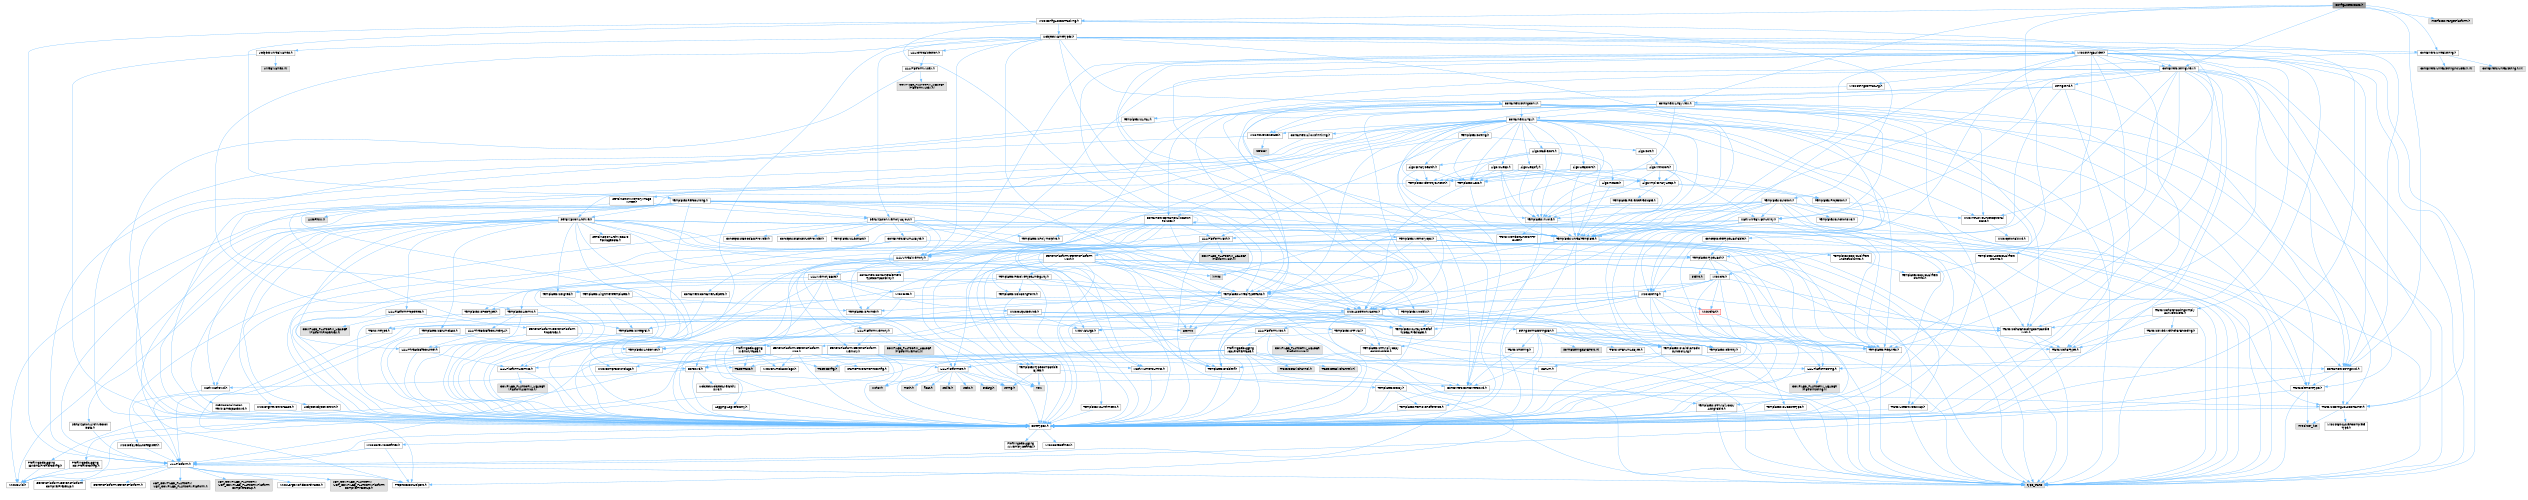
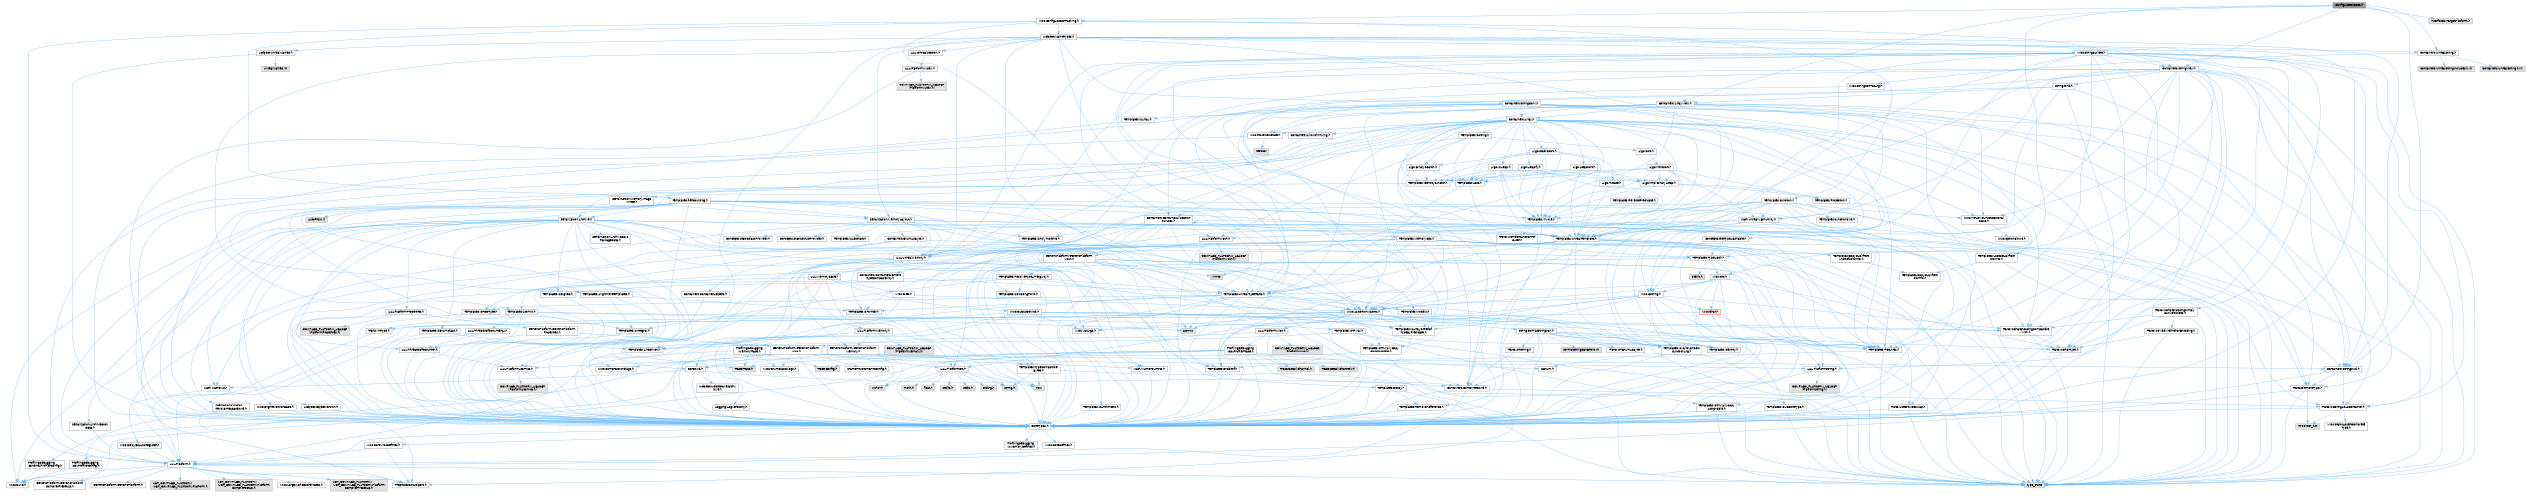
none -> (1697, 231)
